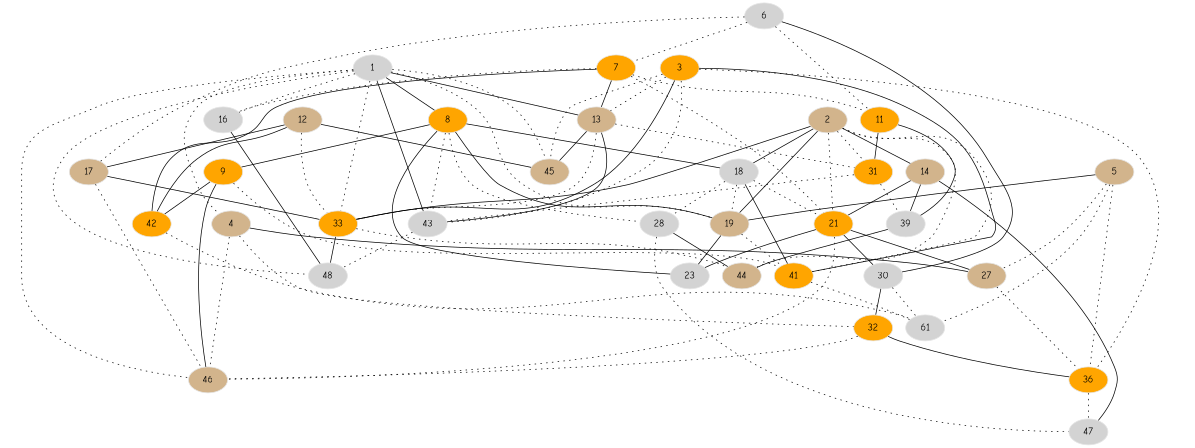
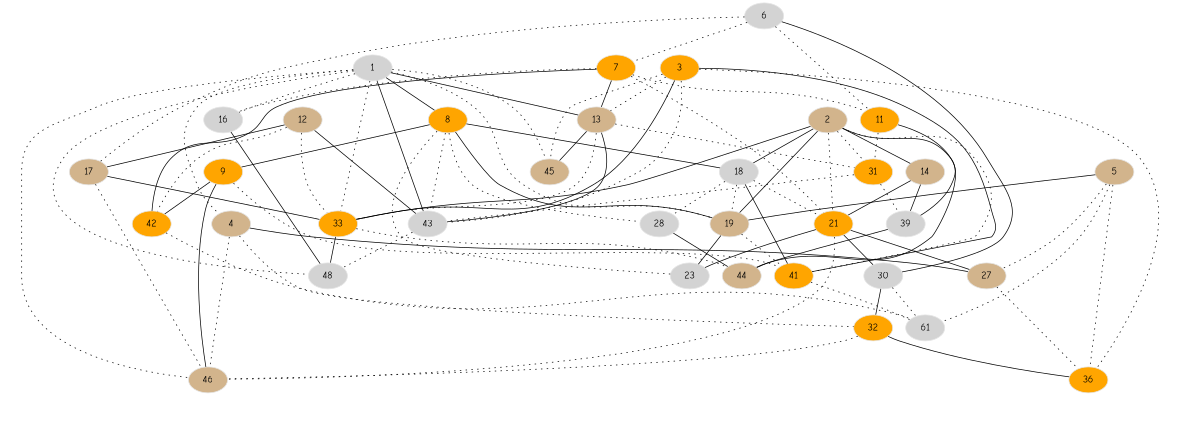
(431, 147) -> (365, 172)
(210, 151) -> (210, 151)
(876, 151) -> (876, 151)
(937, 229) -> (937, 229)
(494, 258) -> (494, 258)
(1088, 432) -> none
